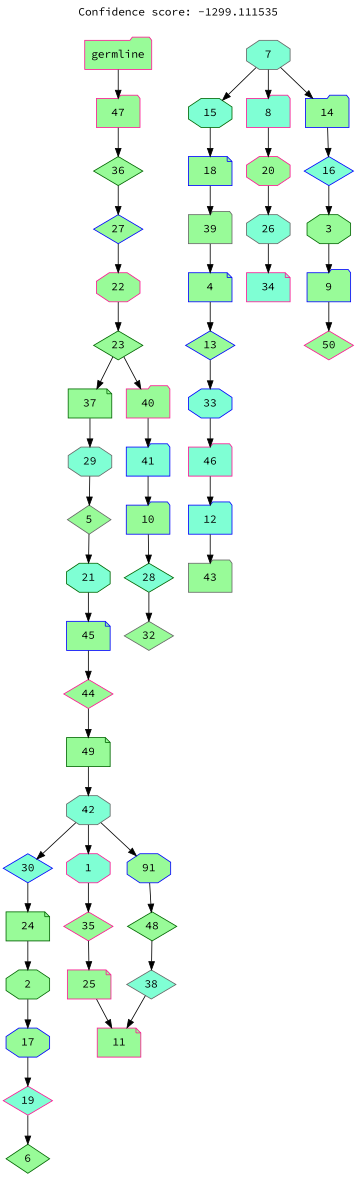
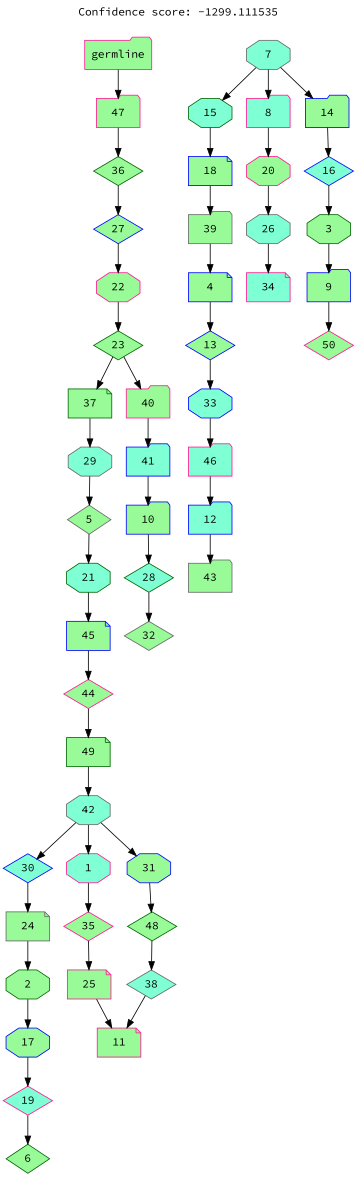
(149, 868) -> (149, 868)
(28, 926) -> (28, 926)
